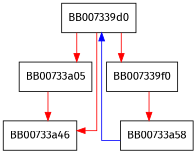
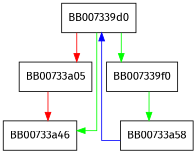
(121, 43) -> (121, 43)
(97, 88) -> (97, 88)
(149, 102) -> (149, 102)
